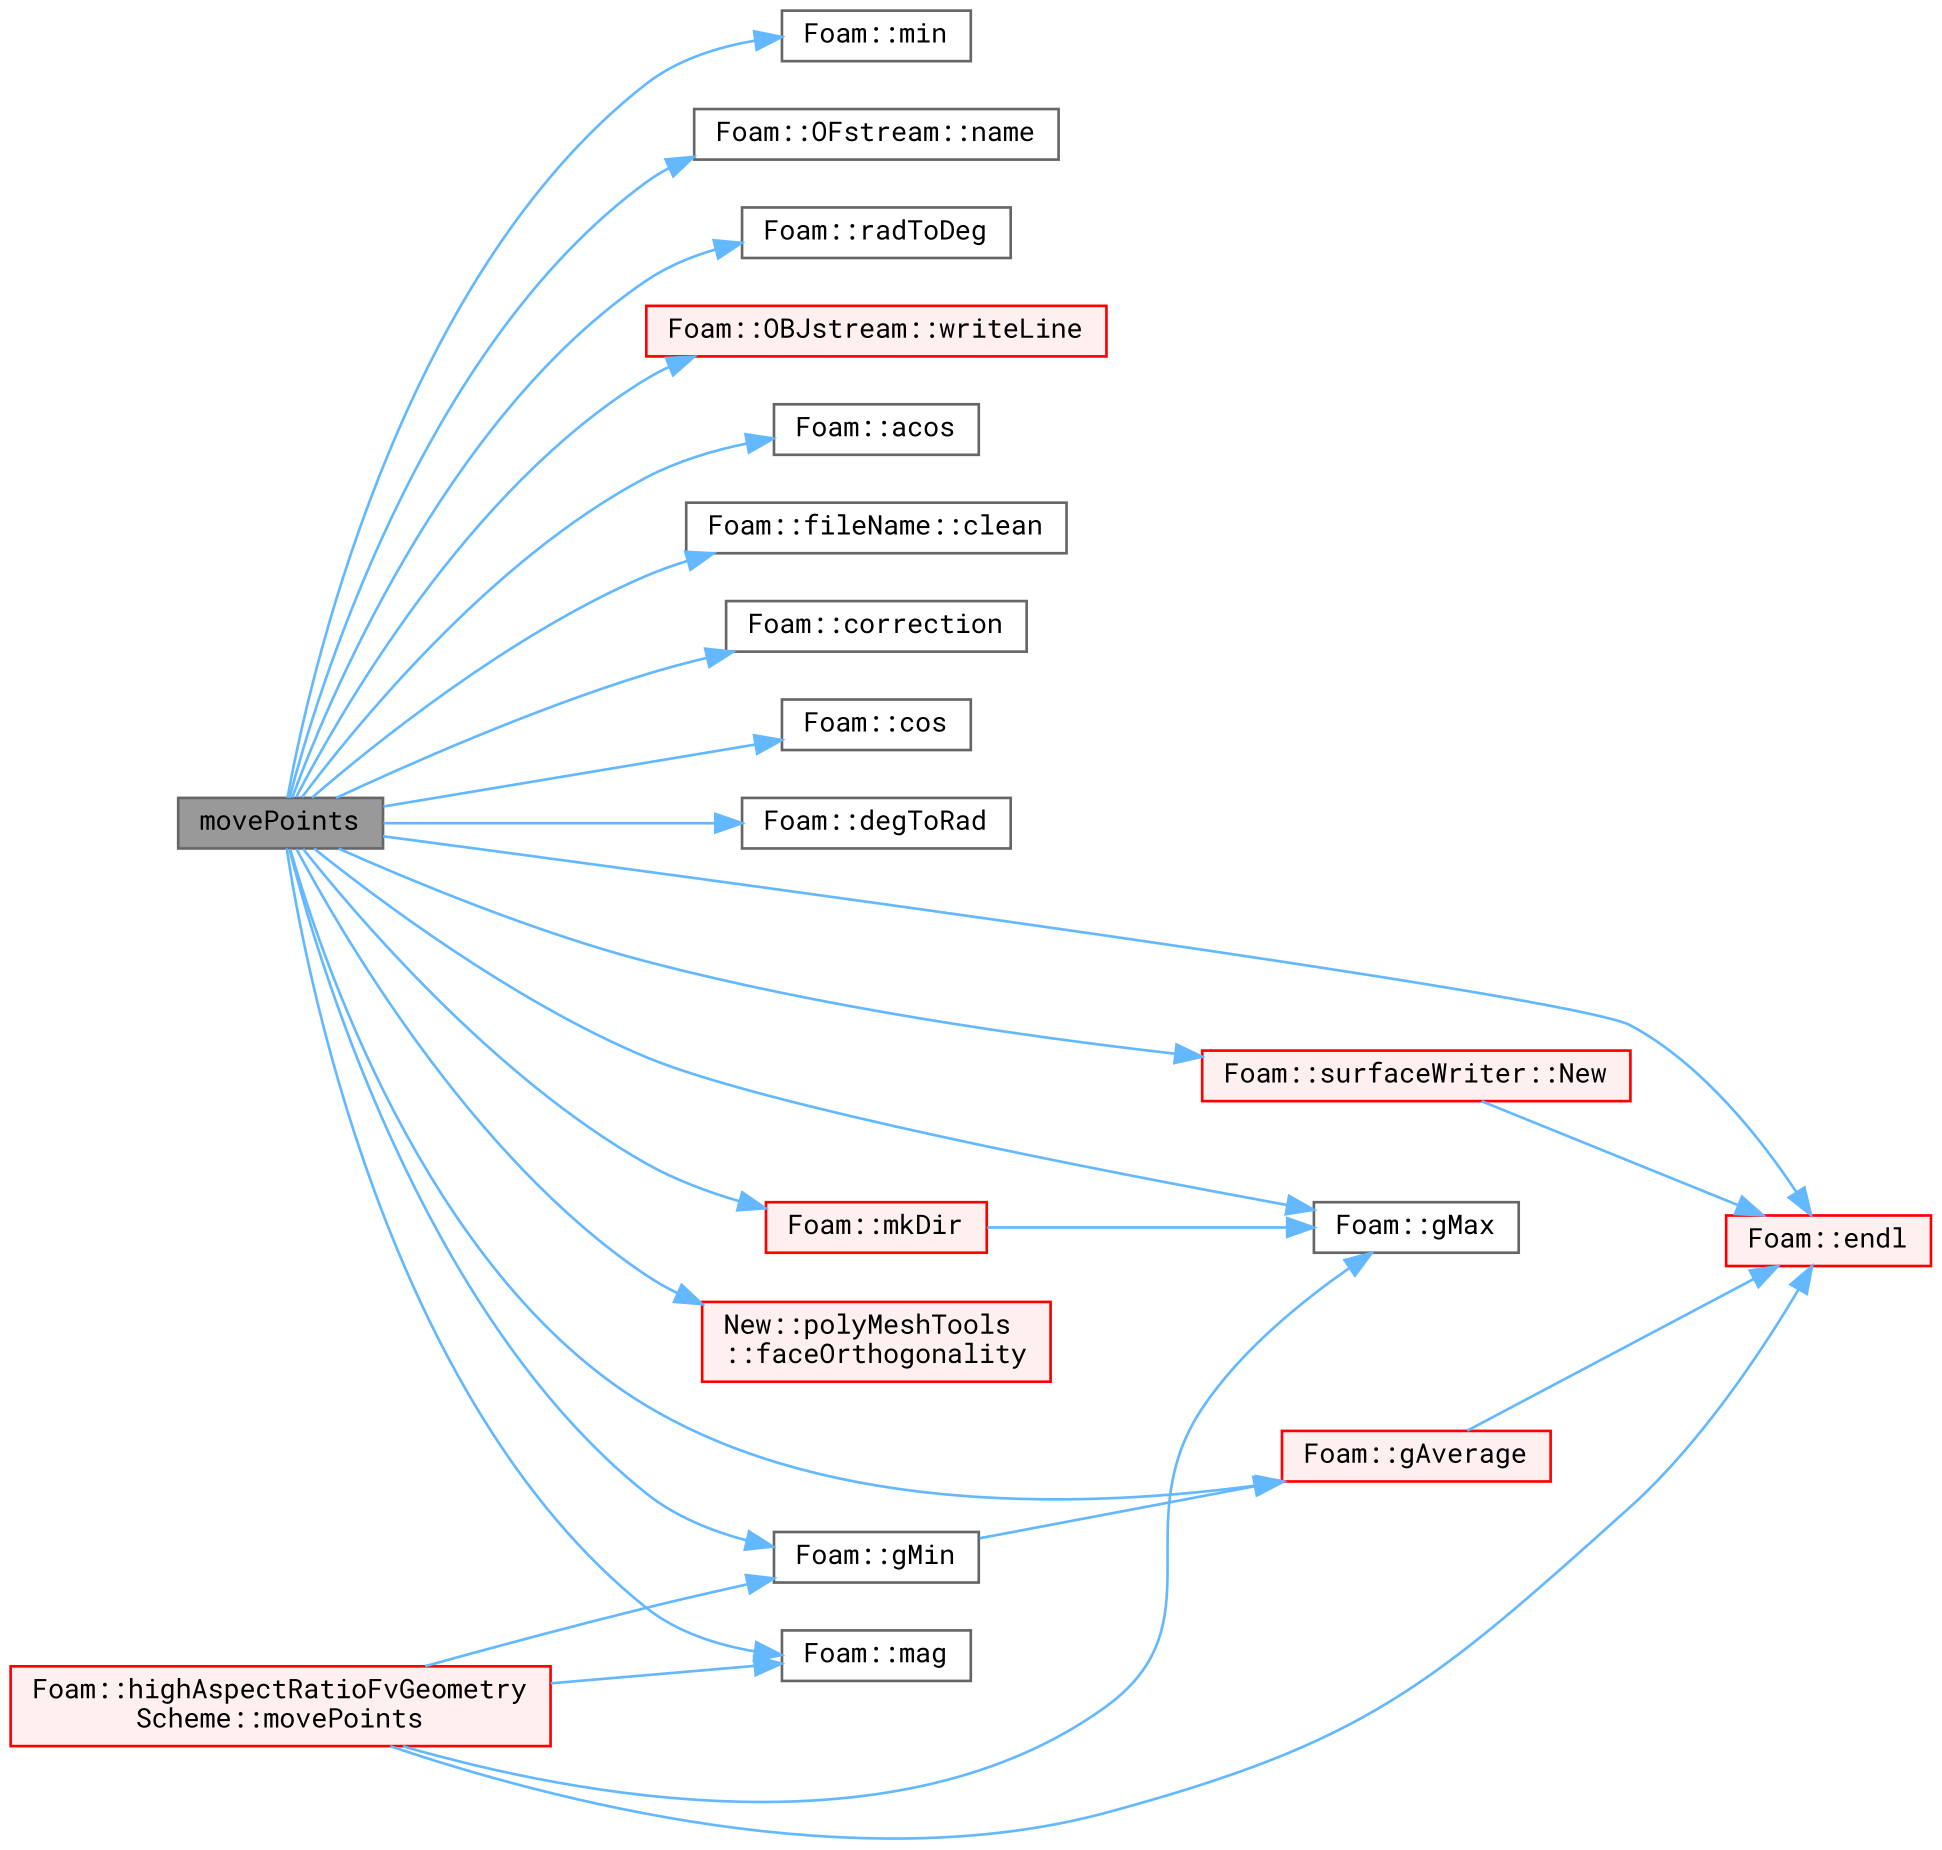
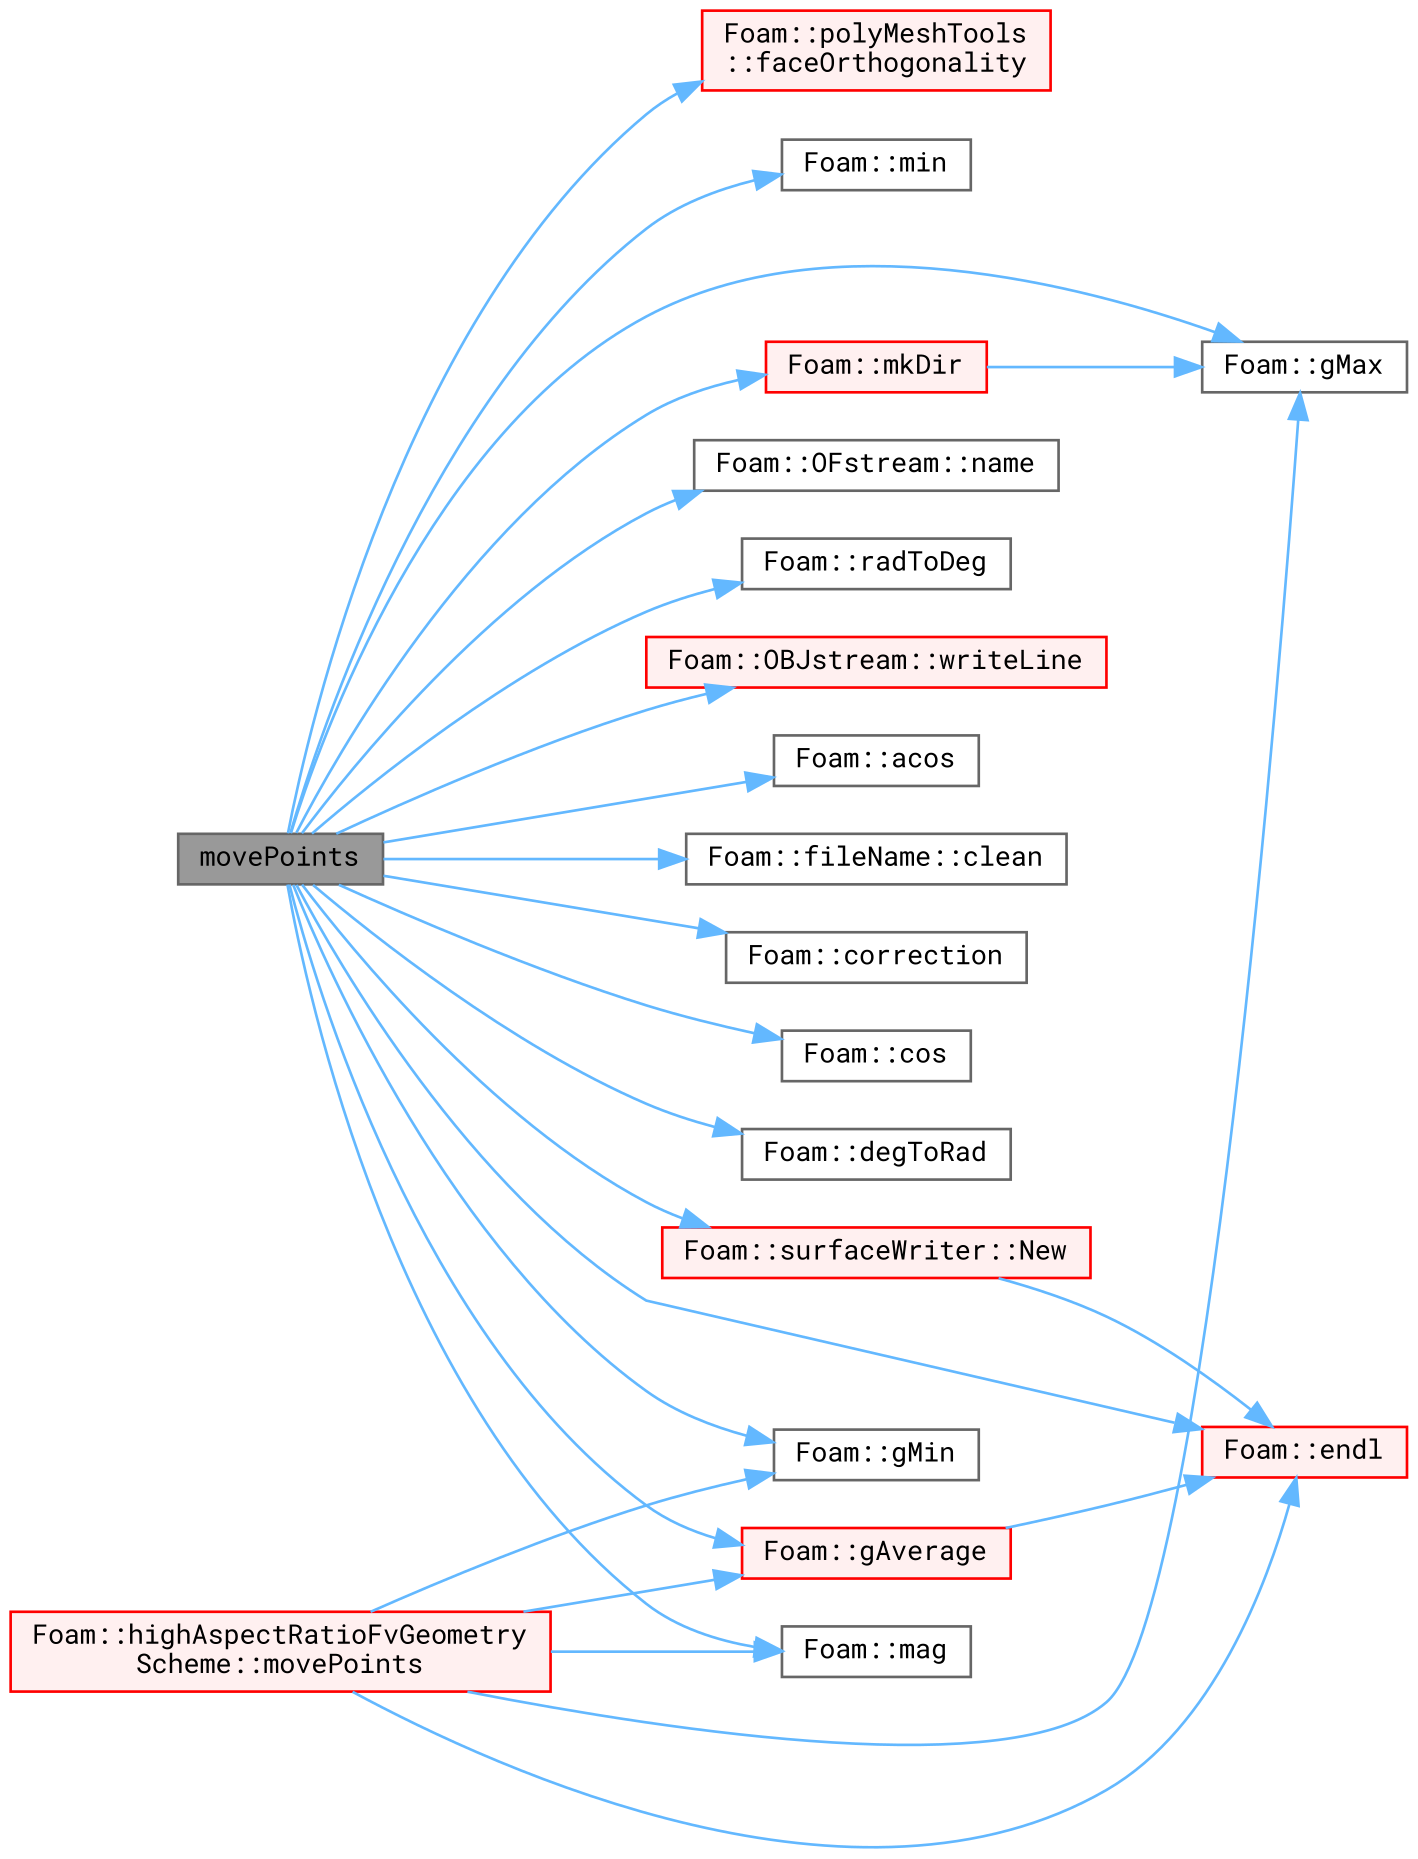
(876, 1342) -> (876, 51)
(1103, 1515) -> (614, 1596)
